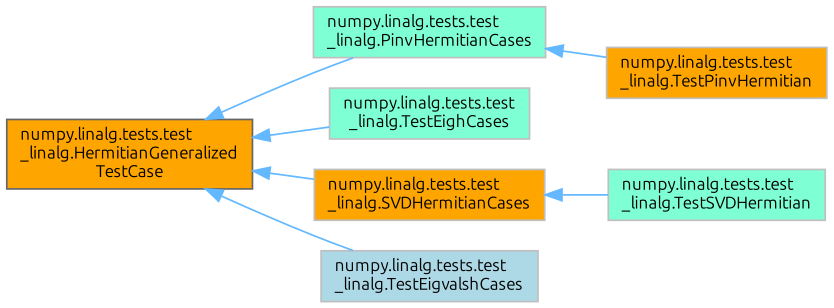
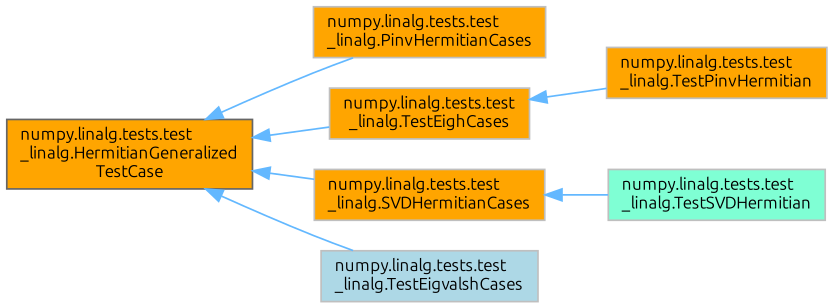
(430, 32) -> (430, 32)
(585, 54) -> (577, 93)
(430, 114) -> (430, 114)
